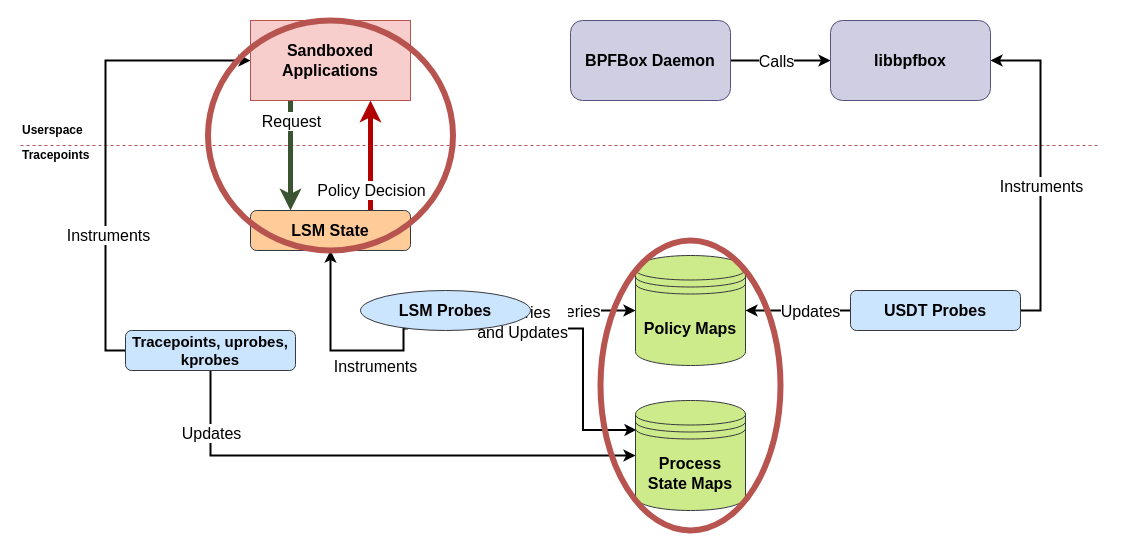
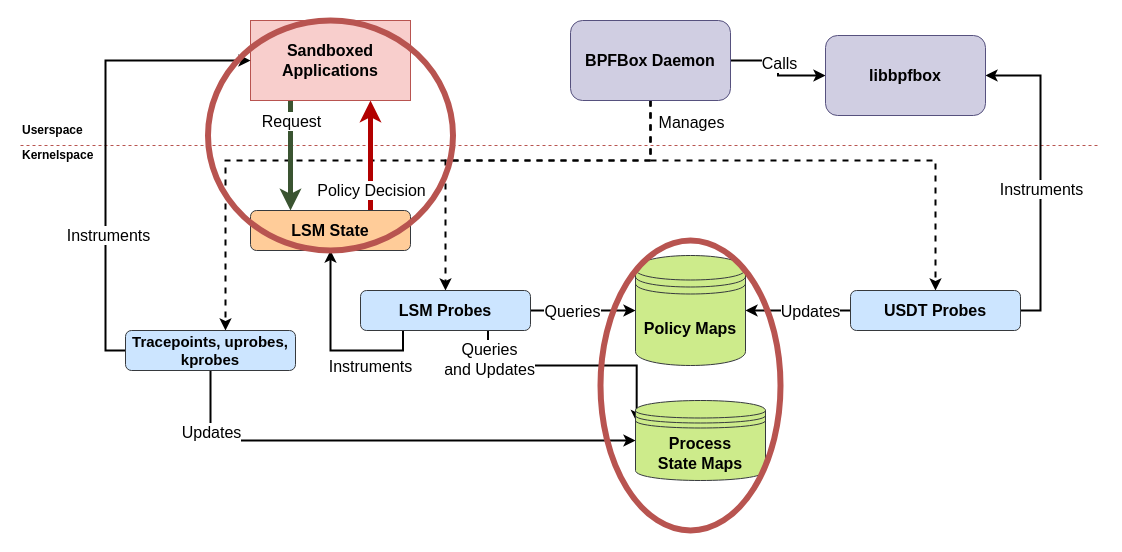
(911, 61) -> (906, 76)
(58, 156) -> (58, 156)
none -> (322, 161)
none -> (854, 161)
none -> (446, 232)
(446, 311) -> (446, 311)
(691, 456) -> (701, 441)
